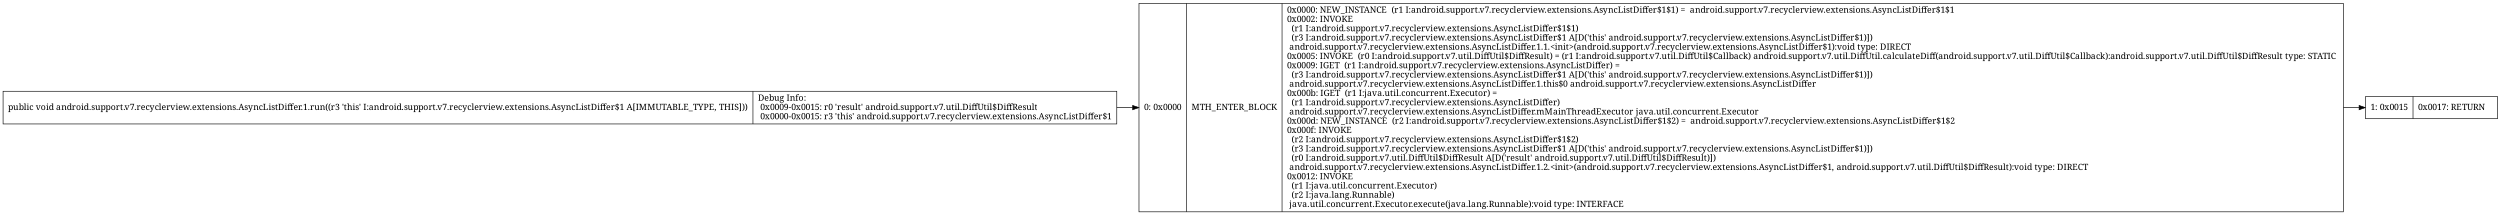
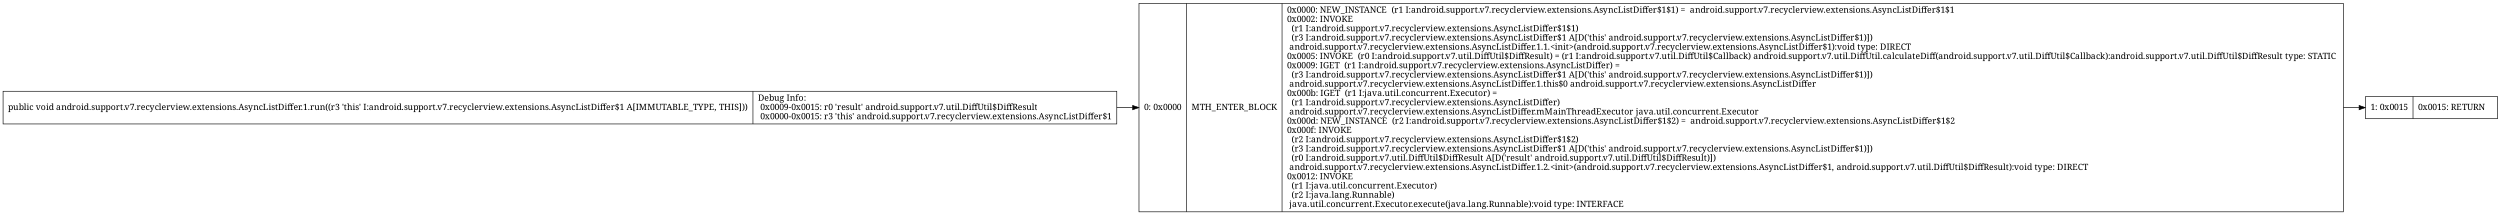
(2455, 107) -> (2455, 107)
